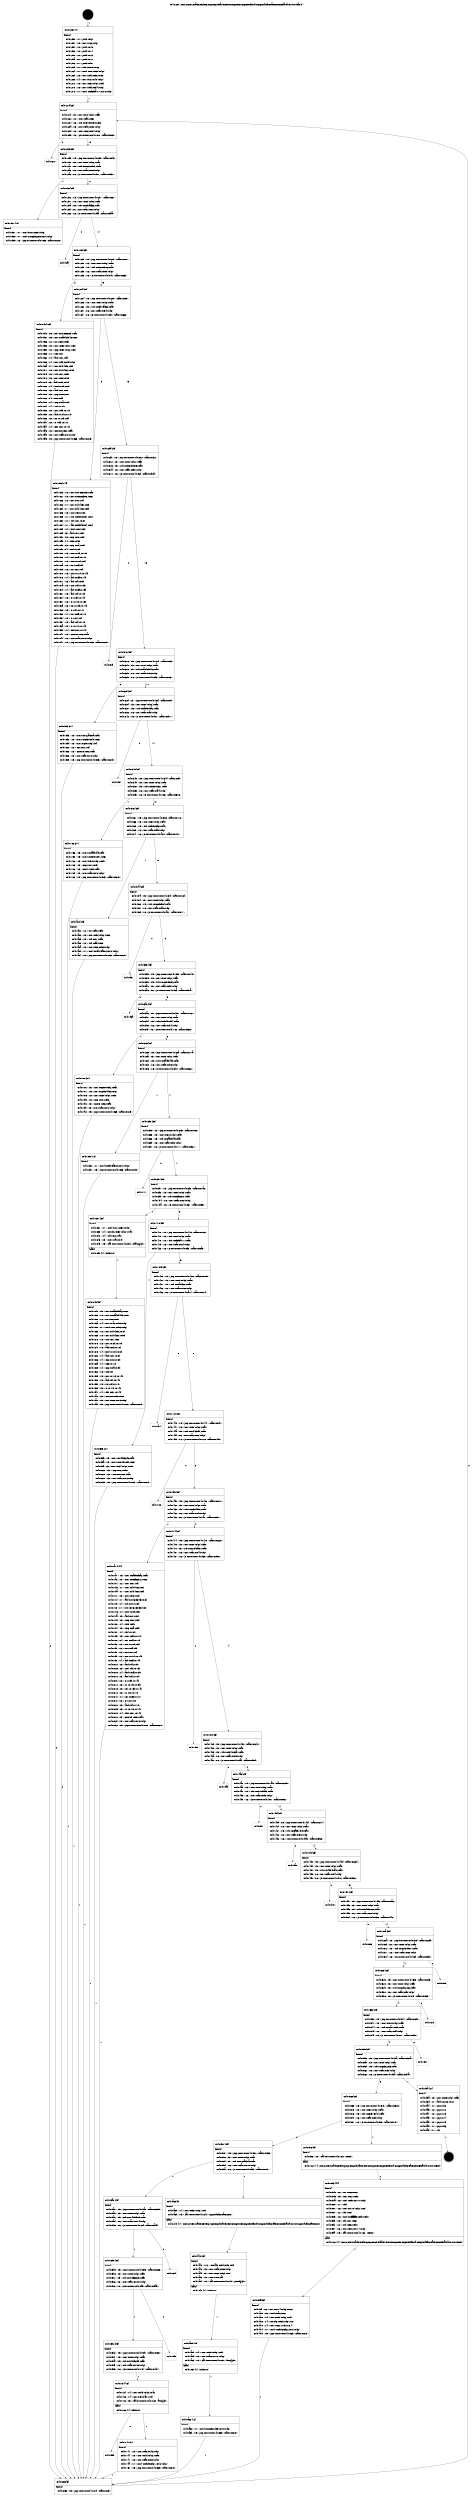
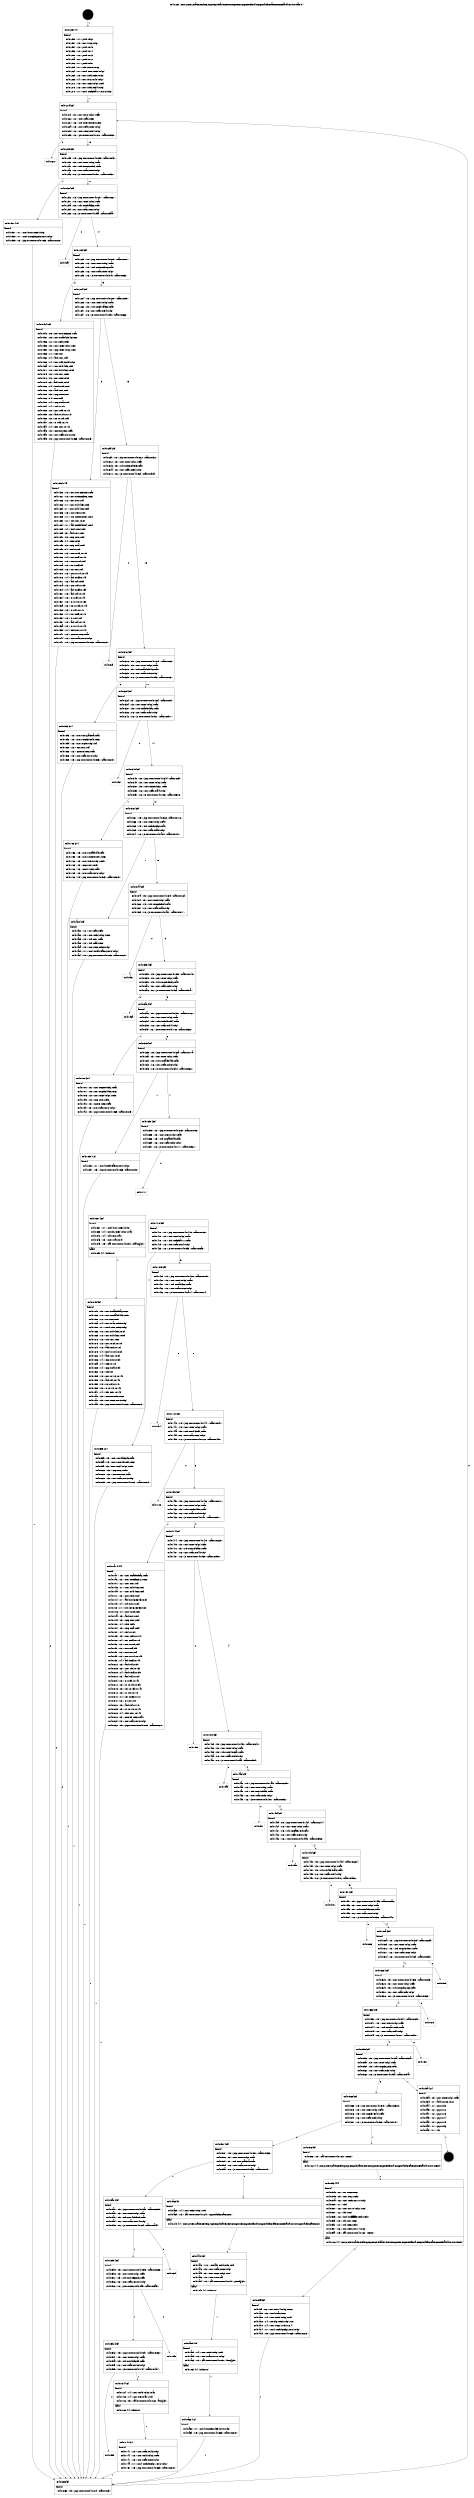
(179, 1192) -> none
none -> (33, 1366)
(121, 2432) -> (105, 2411)
